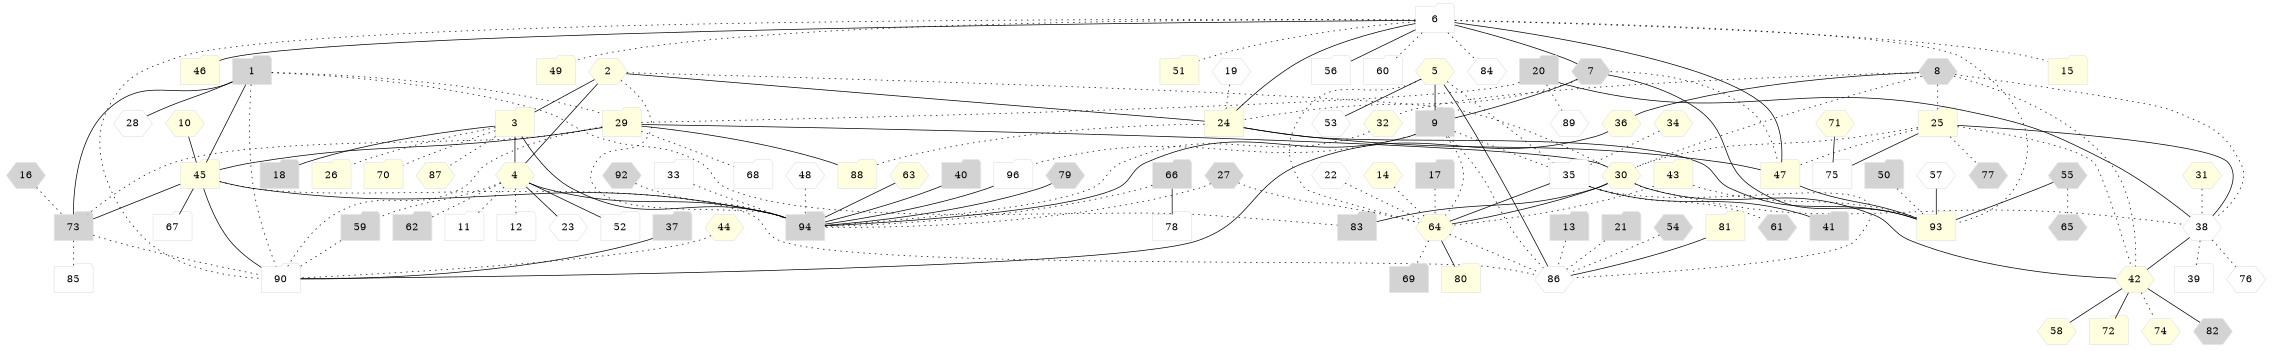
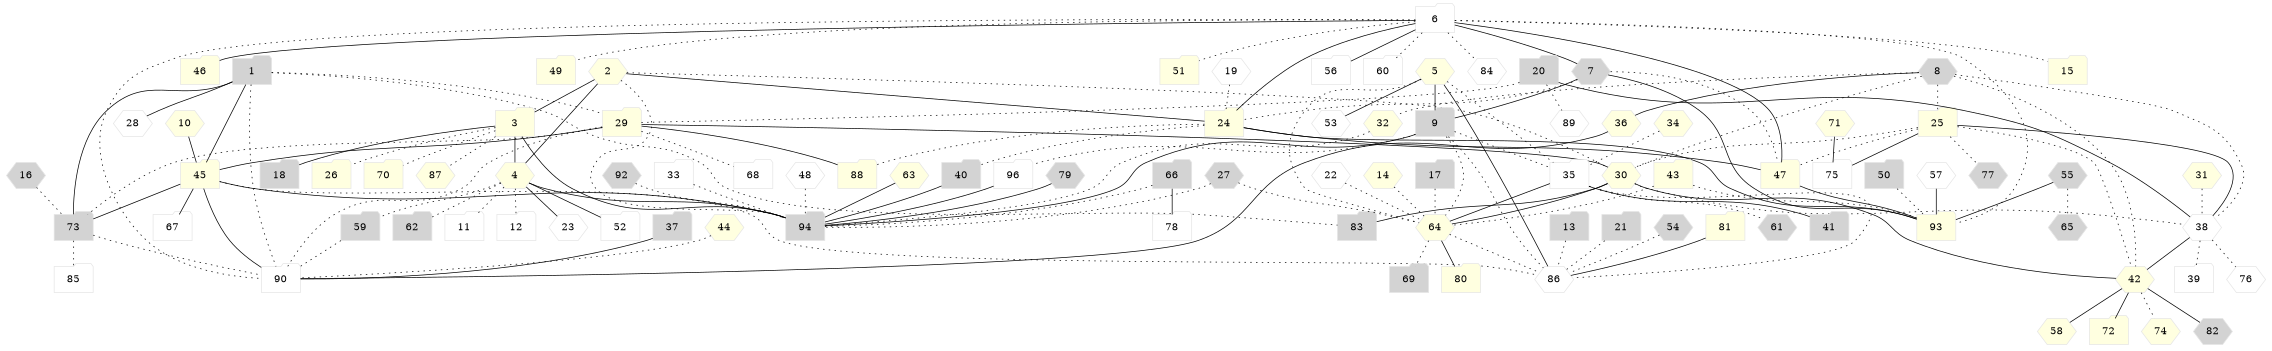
none -> (1092, 139)
